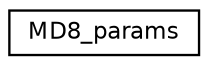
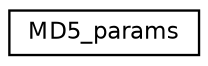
(104, 33) -> (104, 33)
